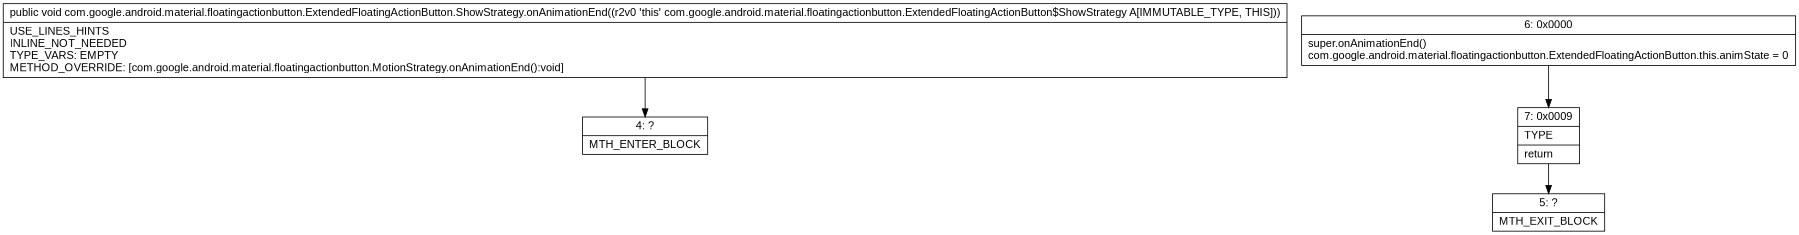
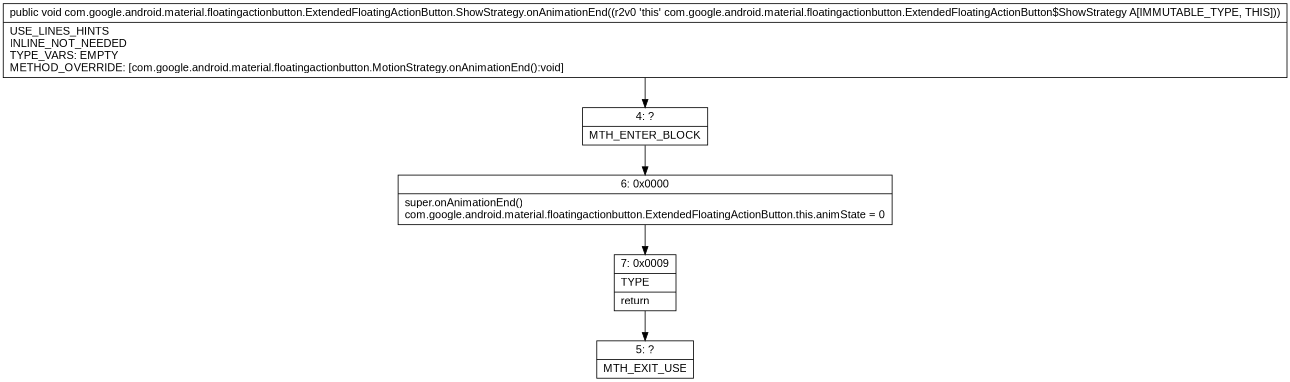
none -> (645, 156)
(1549, 221) -> (645, 368)
